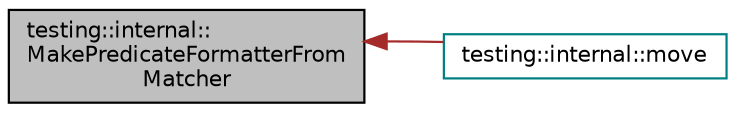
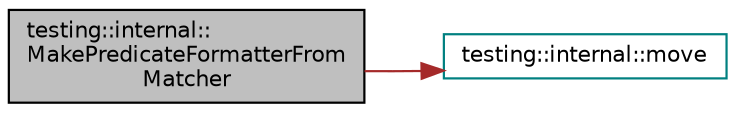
(415, 42) -> (393, 71)
